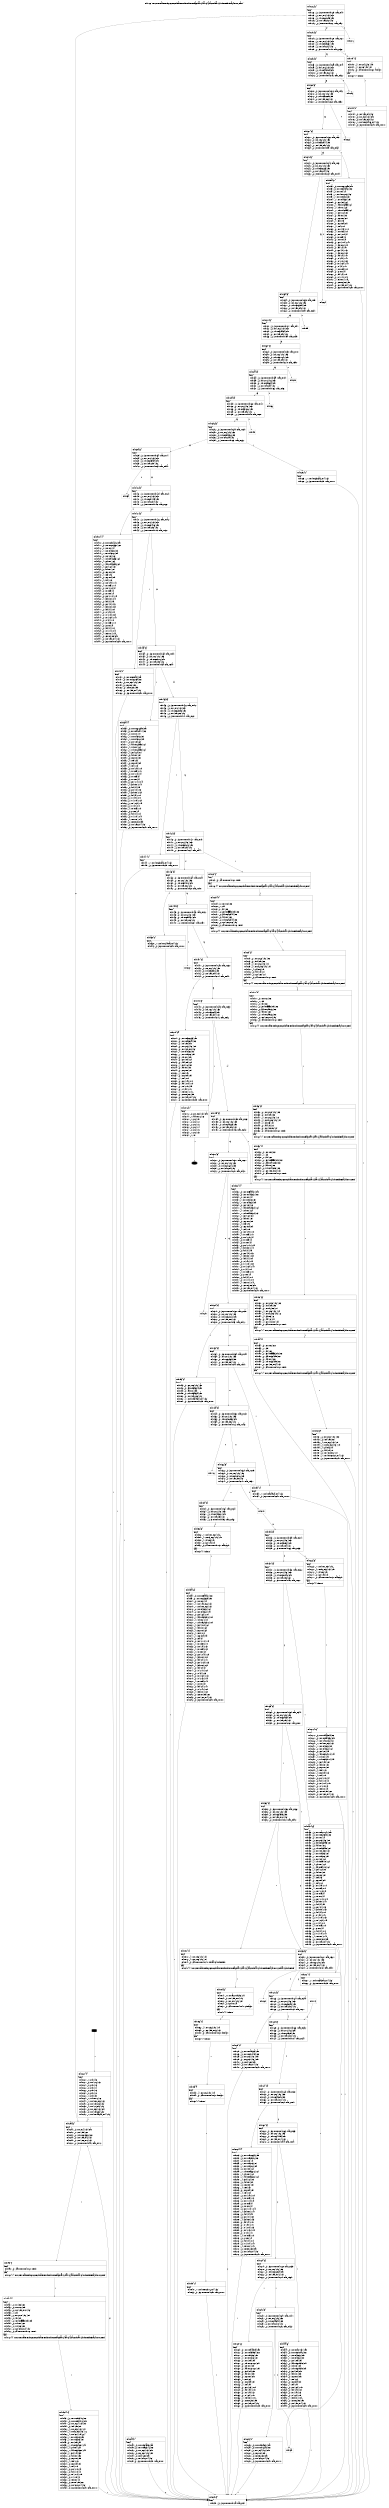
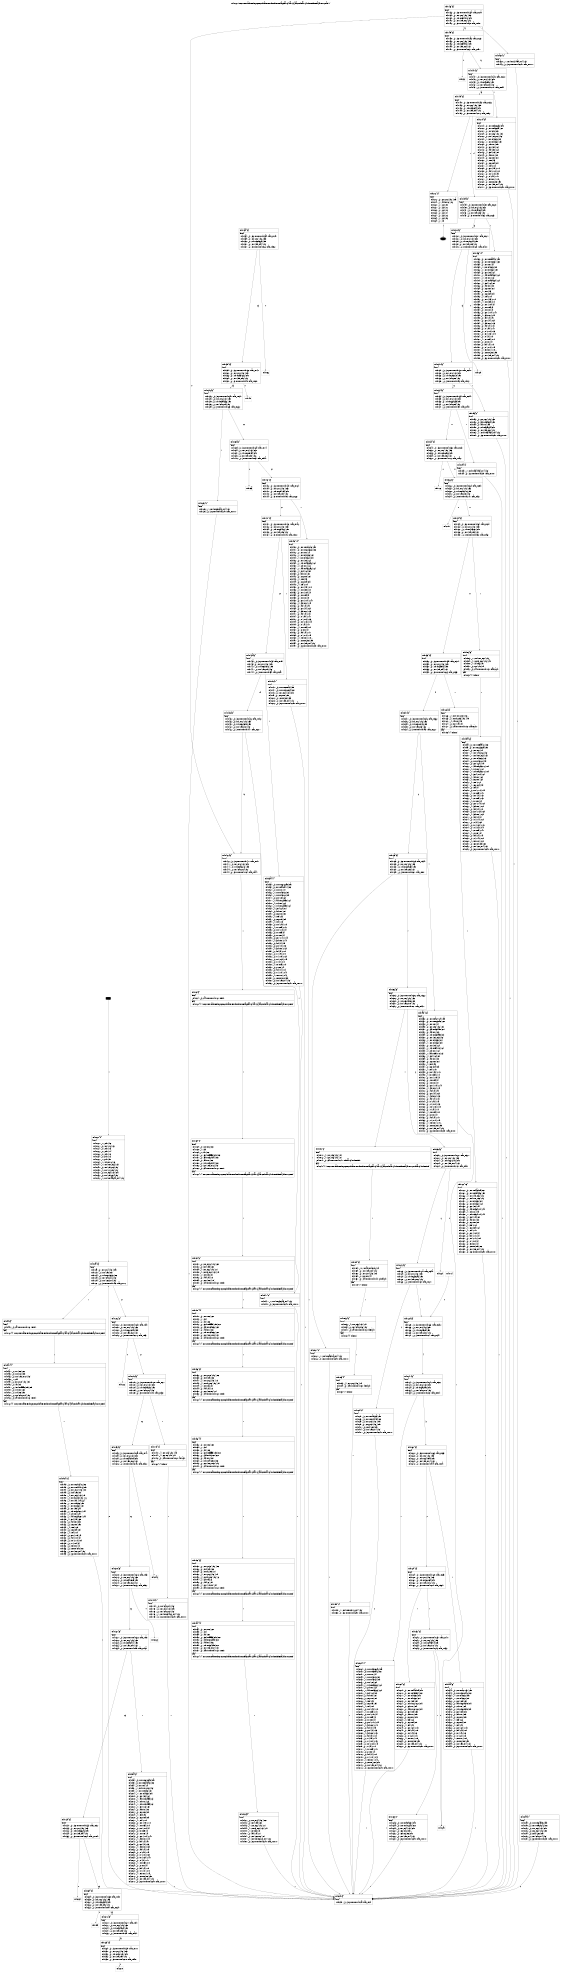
(274, 367) -> none
(185, 861) -> (191, 323)
(75, 963) -> (119, 1301)
(269, 1521) -> (456, 595)
